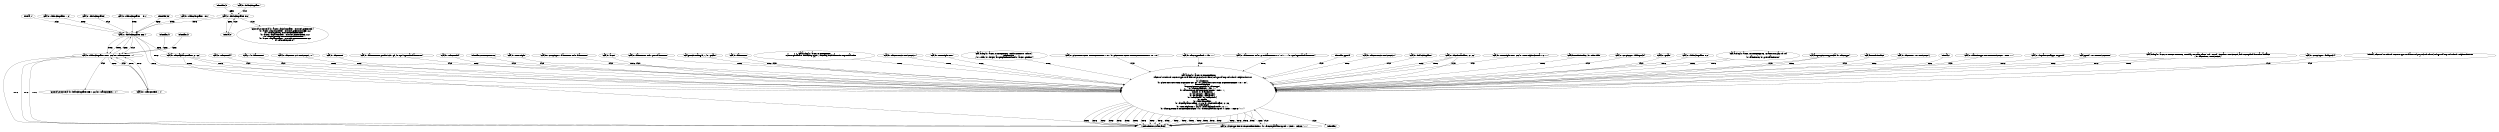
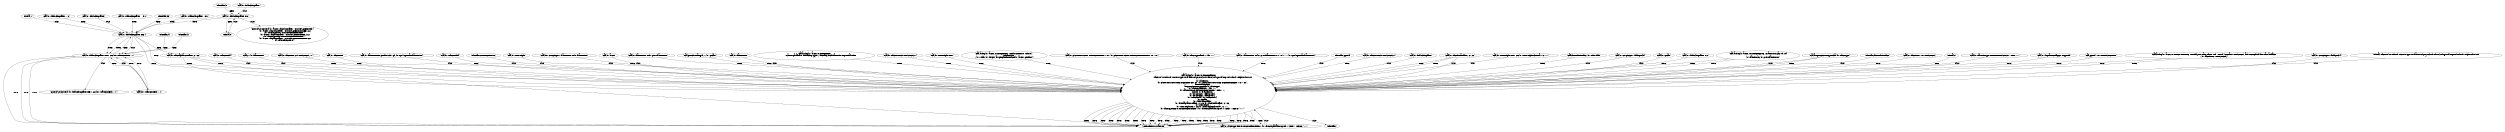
(1874, 56) -> (1877, 56)
(1153, 126) -> (1153, 126)
